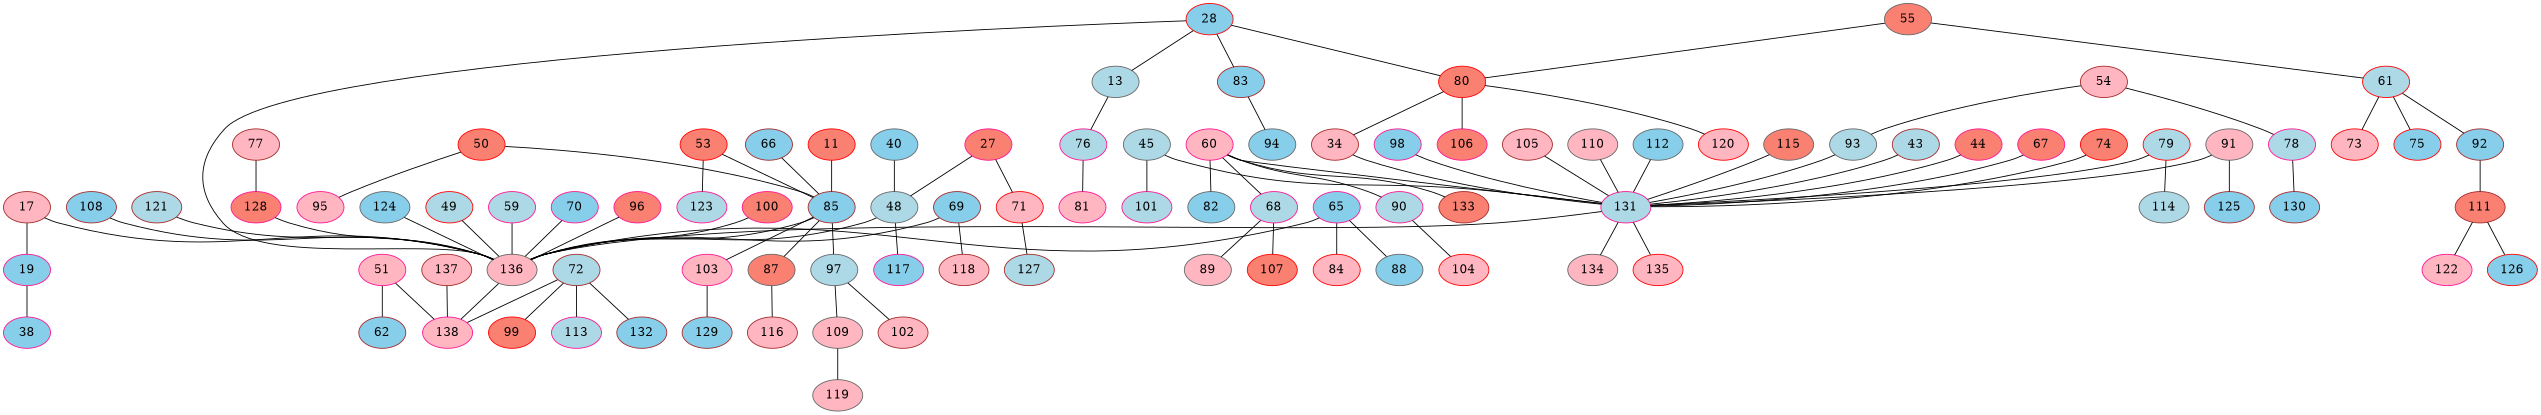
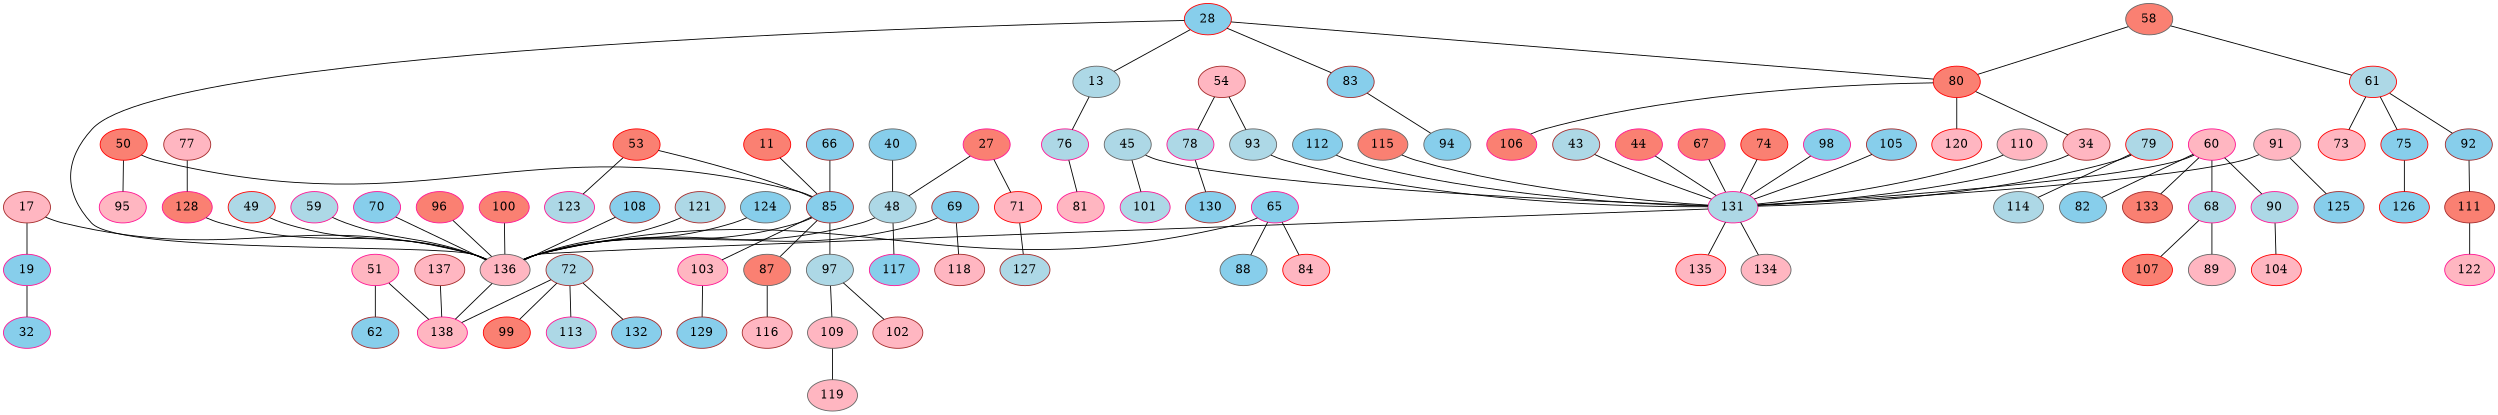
(1908, 19) -> (2149, 19)
(1527, 145) -> (1891, 145)
(2496, 238) -> (2404, 176)
(27, 333) -> (27, 333)
